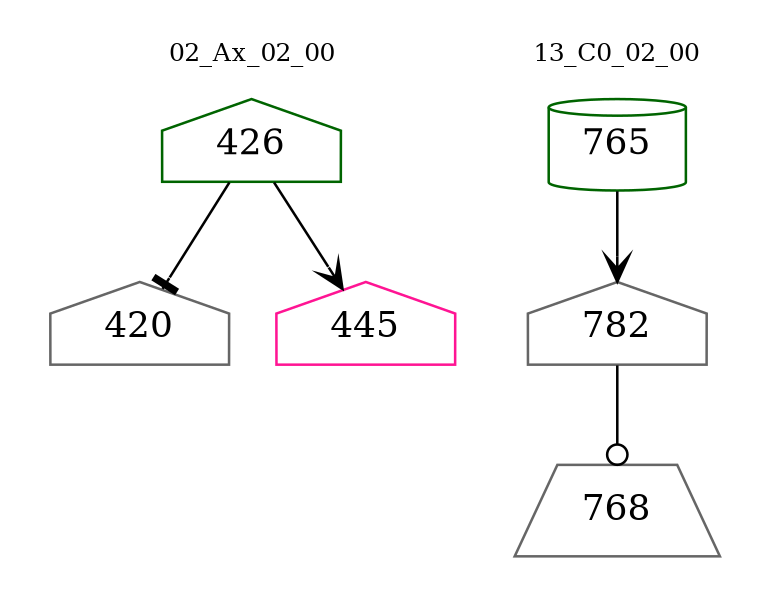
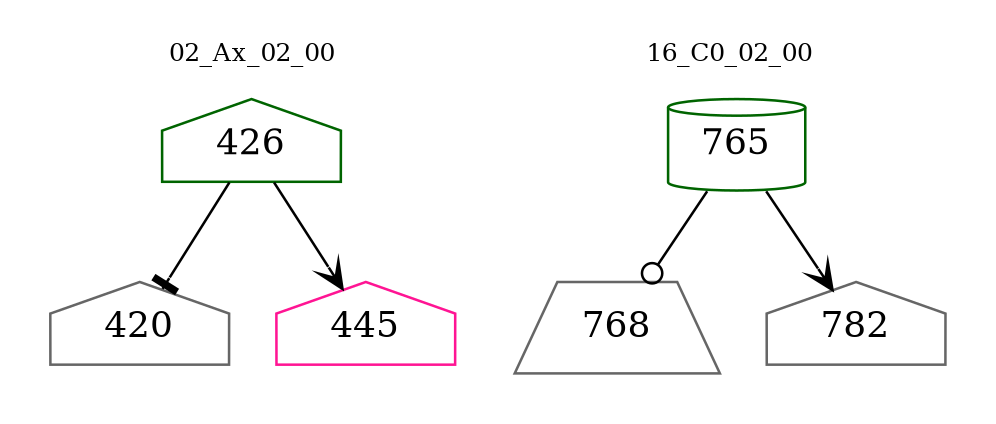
(617, 55) -> (730, 55)
(617, 405) -> (682, 228)
